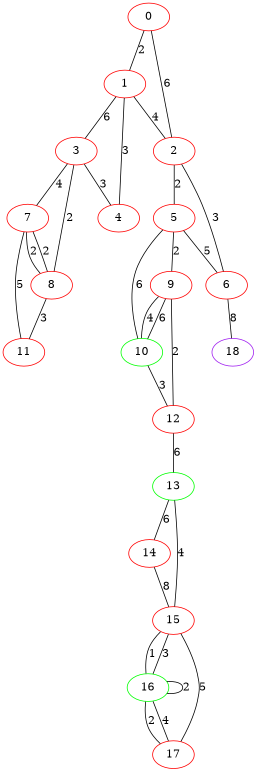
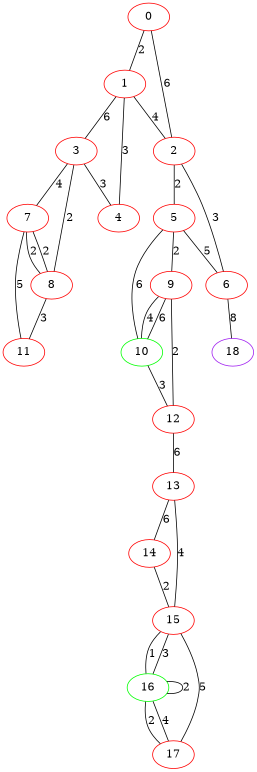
(173, 486) -> (173, 486)
(166, 587) -> (166, 587)
